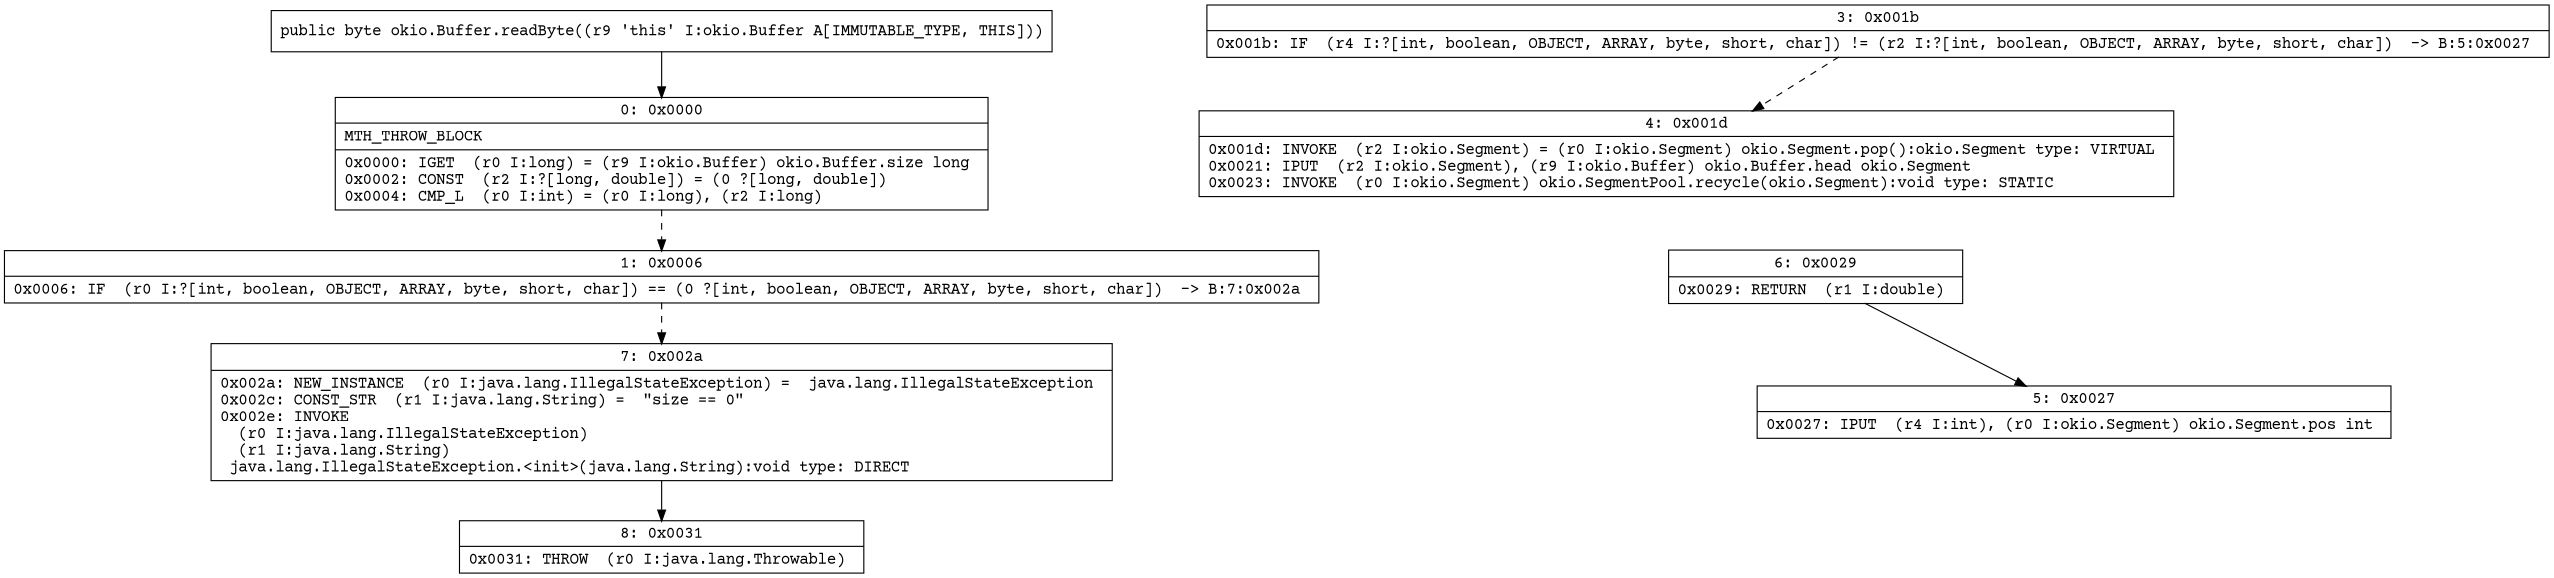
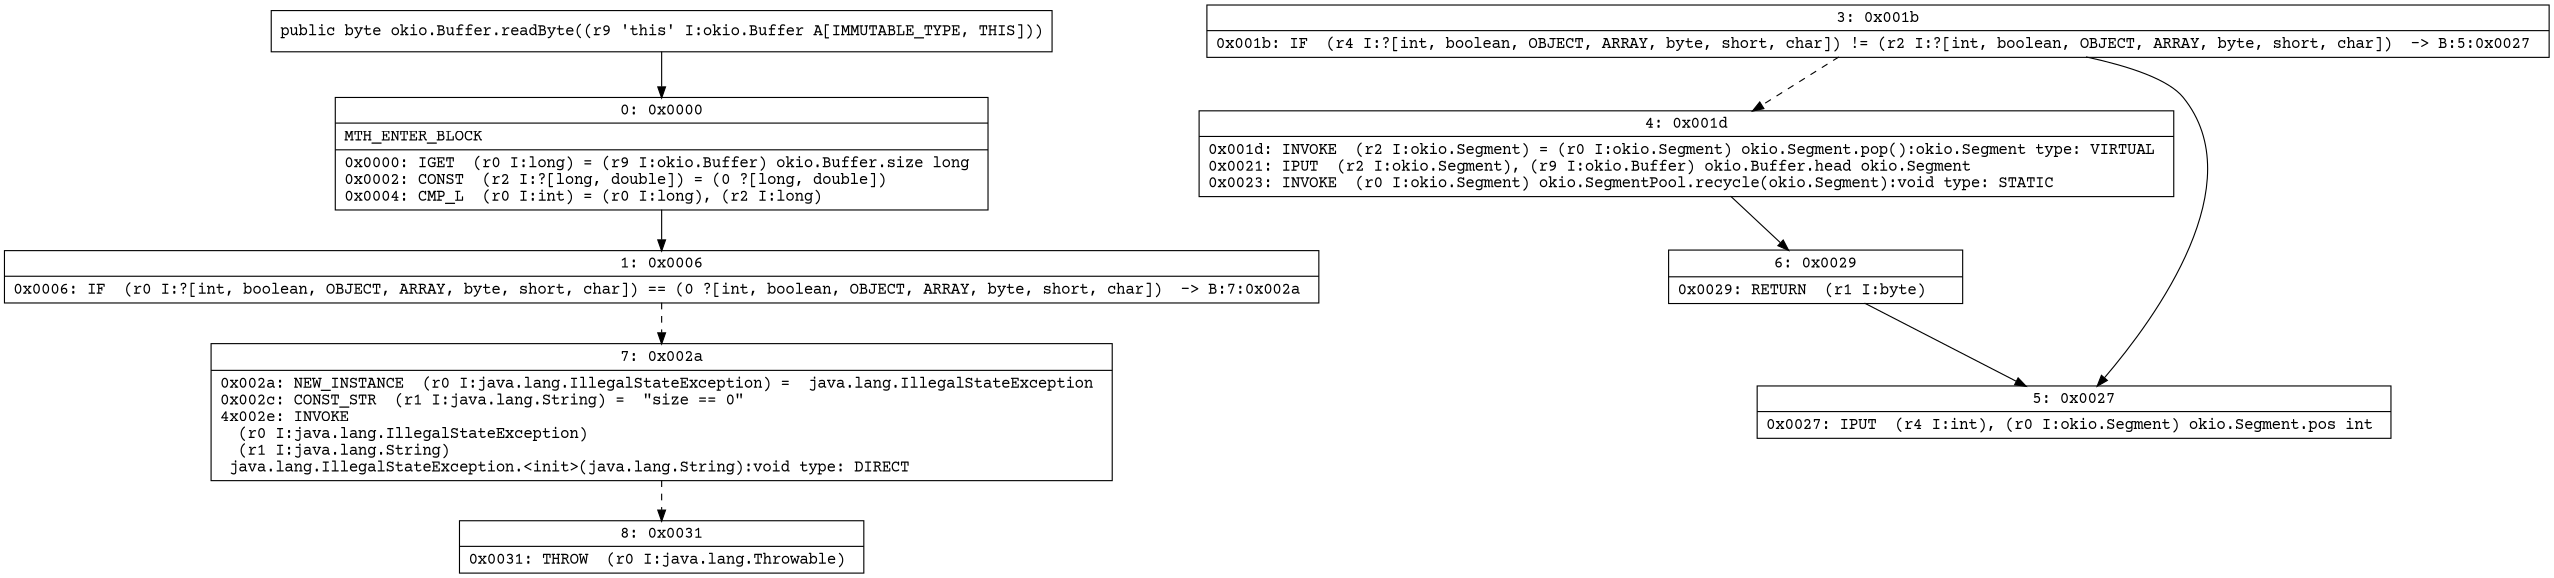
(413, 136) -> (413, 136)
none -> (2204, 195)
none -> (1755, 219)
(662, 225) -> (662, 225)
(1816, 290) -> (1807, 290)
(294, 417) -> (294, 417)
(662, 495) -> (662, 495)
